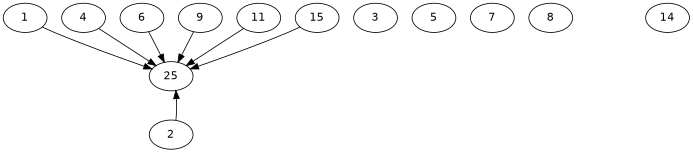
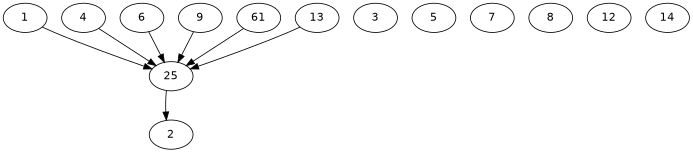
(259, 18) -> (259, 18)
(317, 18) -> (317, 18)
none -> (609, 18)
(177, 109) -> (166, 101)
